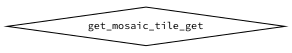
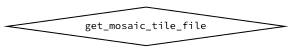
(146, 26) -> (146, 26)
